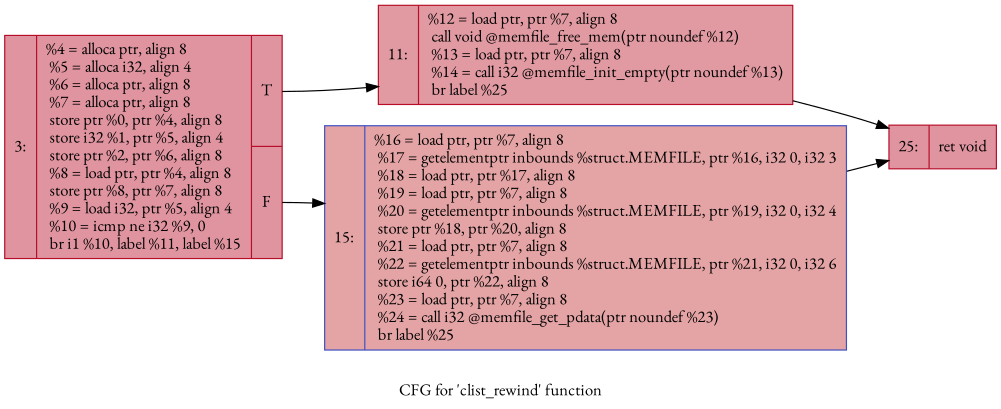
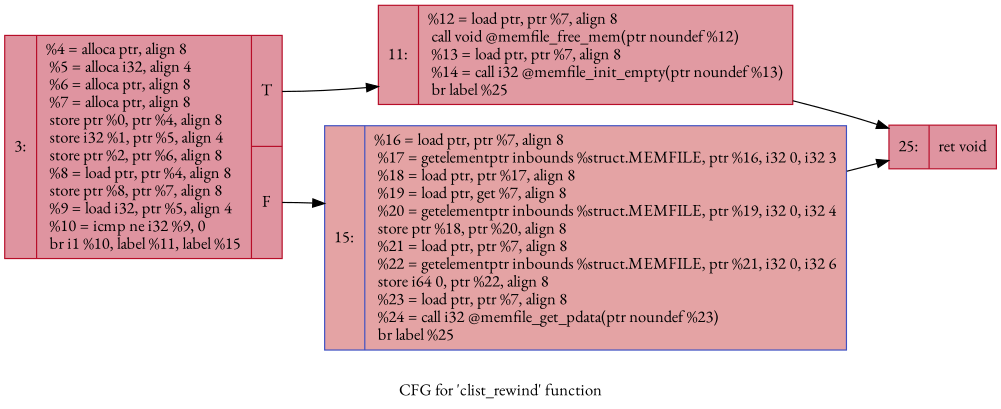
(471, 193) -> (470, 193)
